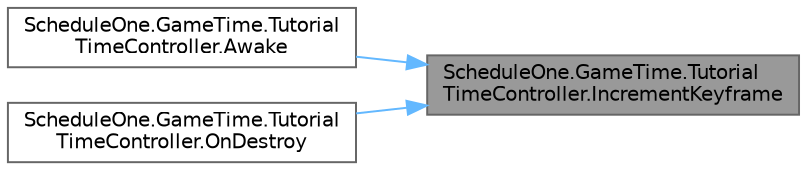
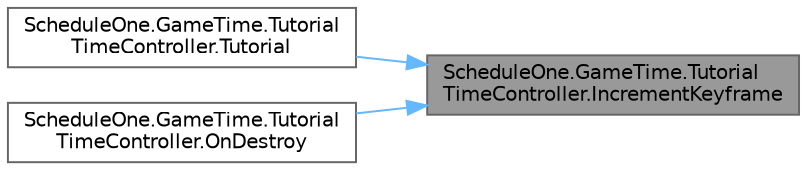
(182, 38) -> (182, 38)
